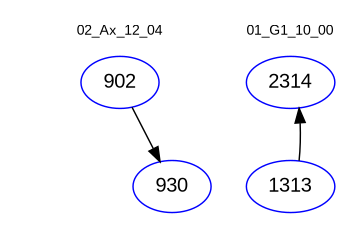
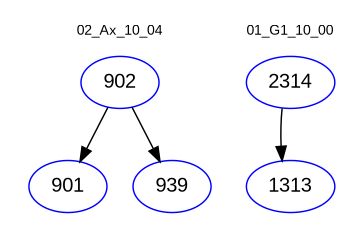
(120, 31) -> (120, 31)
(300, 142) -> (281, 127)
none -> (68, 187)
(172, 187) -> (172, 187)
